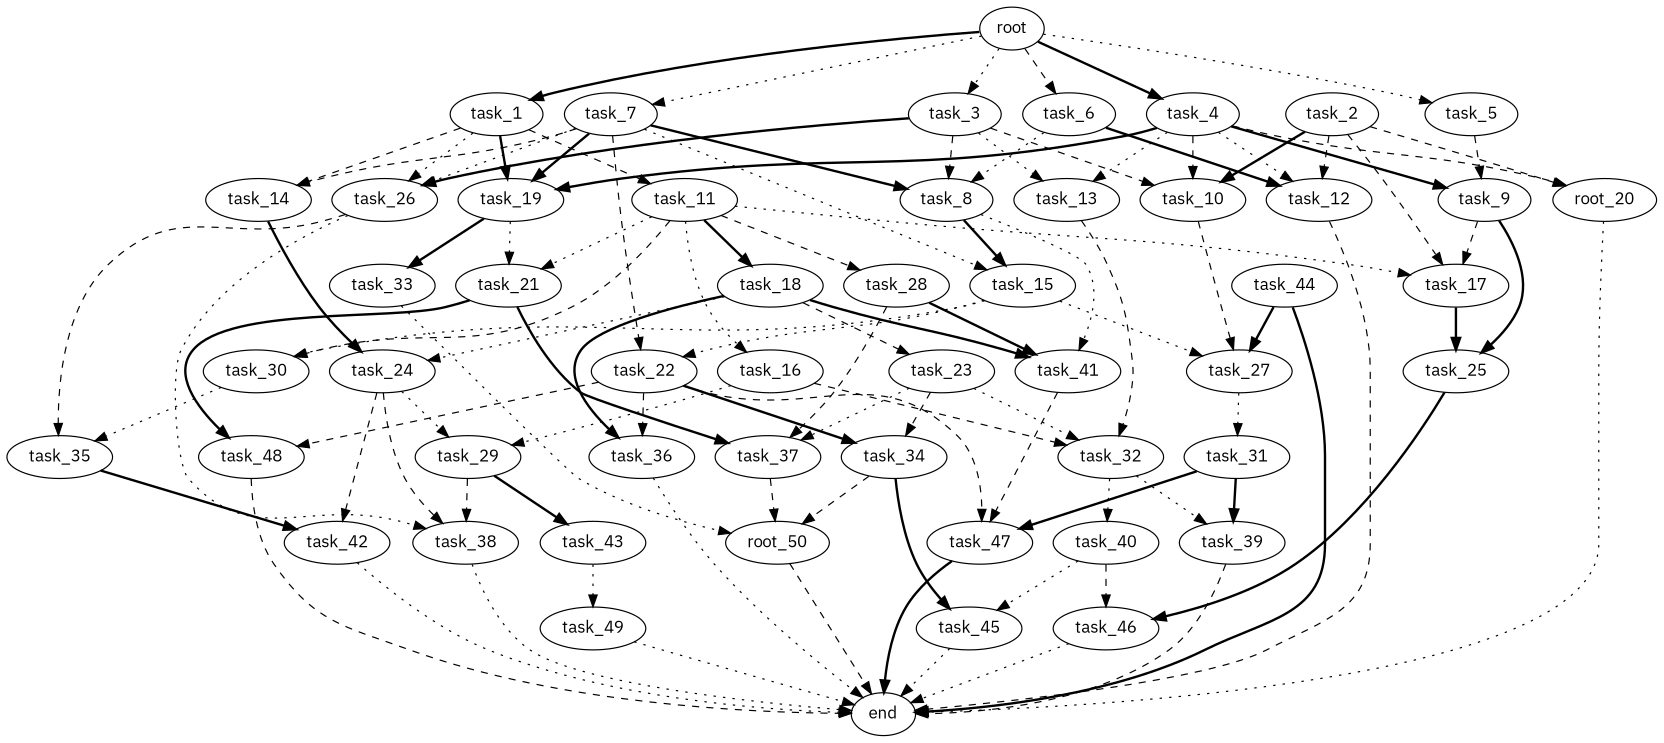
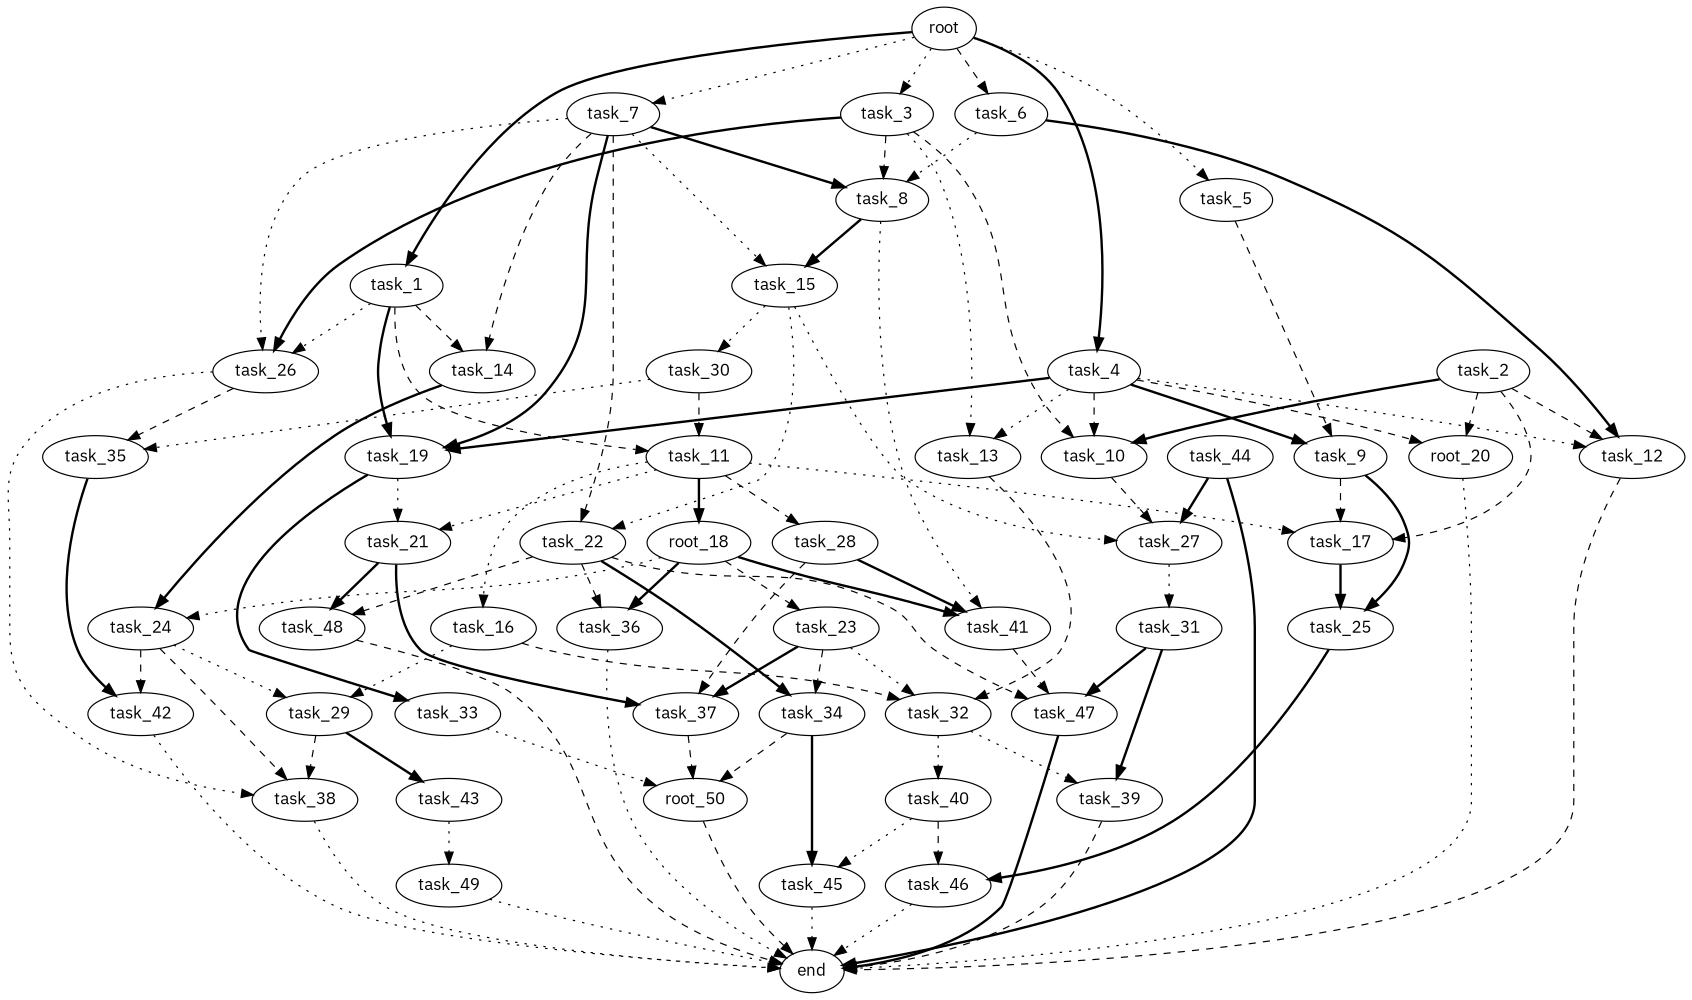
(770, 286) -> (699, 543)
(545, 319) -> (699, 408)
(861, 411) -> (765, 666)
